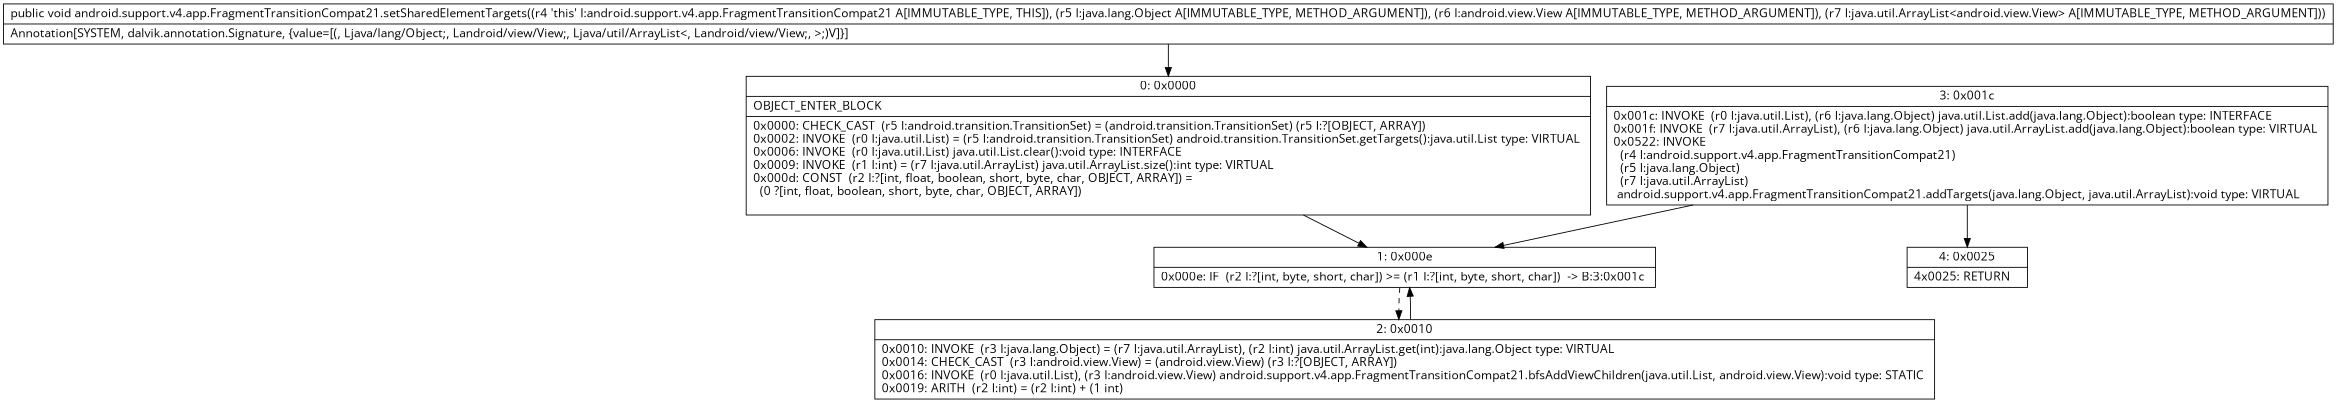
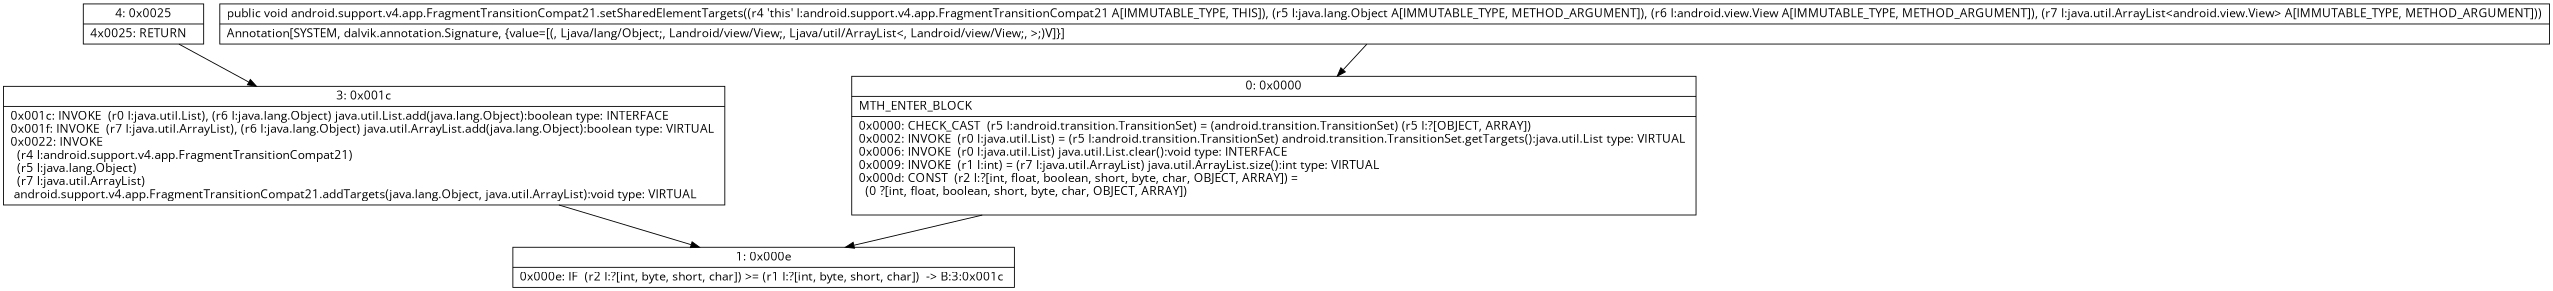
(818, 106) -> (915, 106)
(1663, 142) -> (60, 142)
(1967, 222) -> (214, 63)
(1405, 359) -> none
